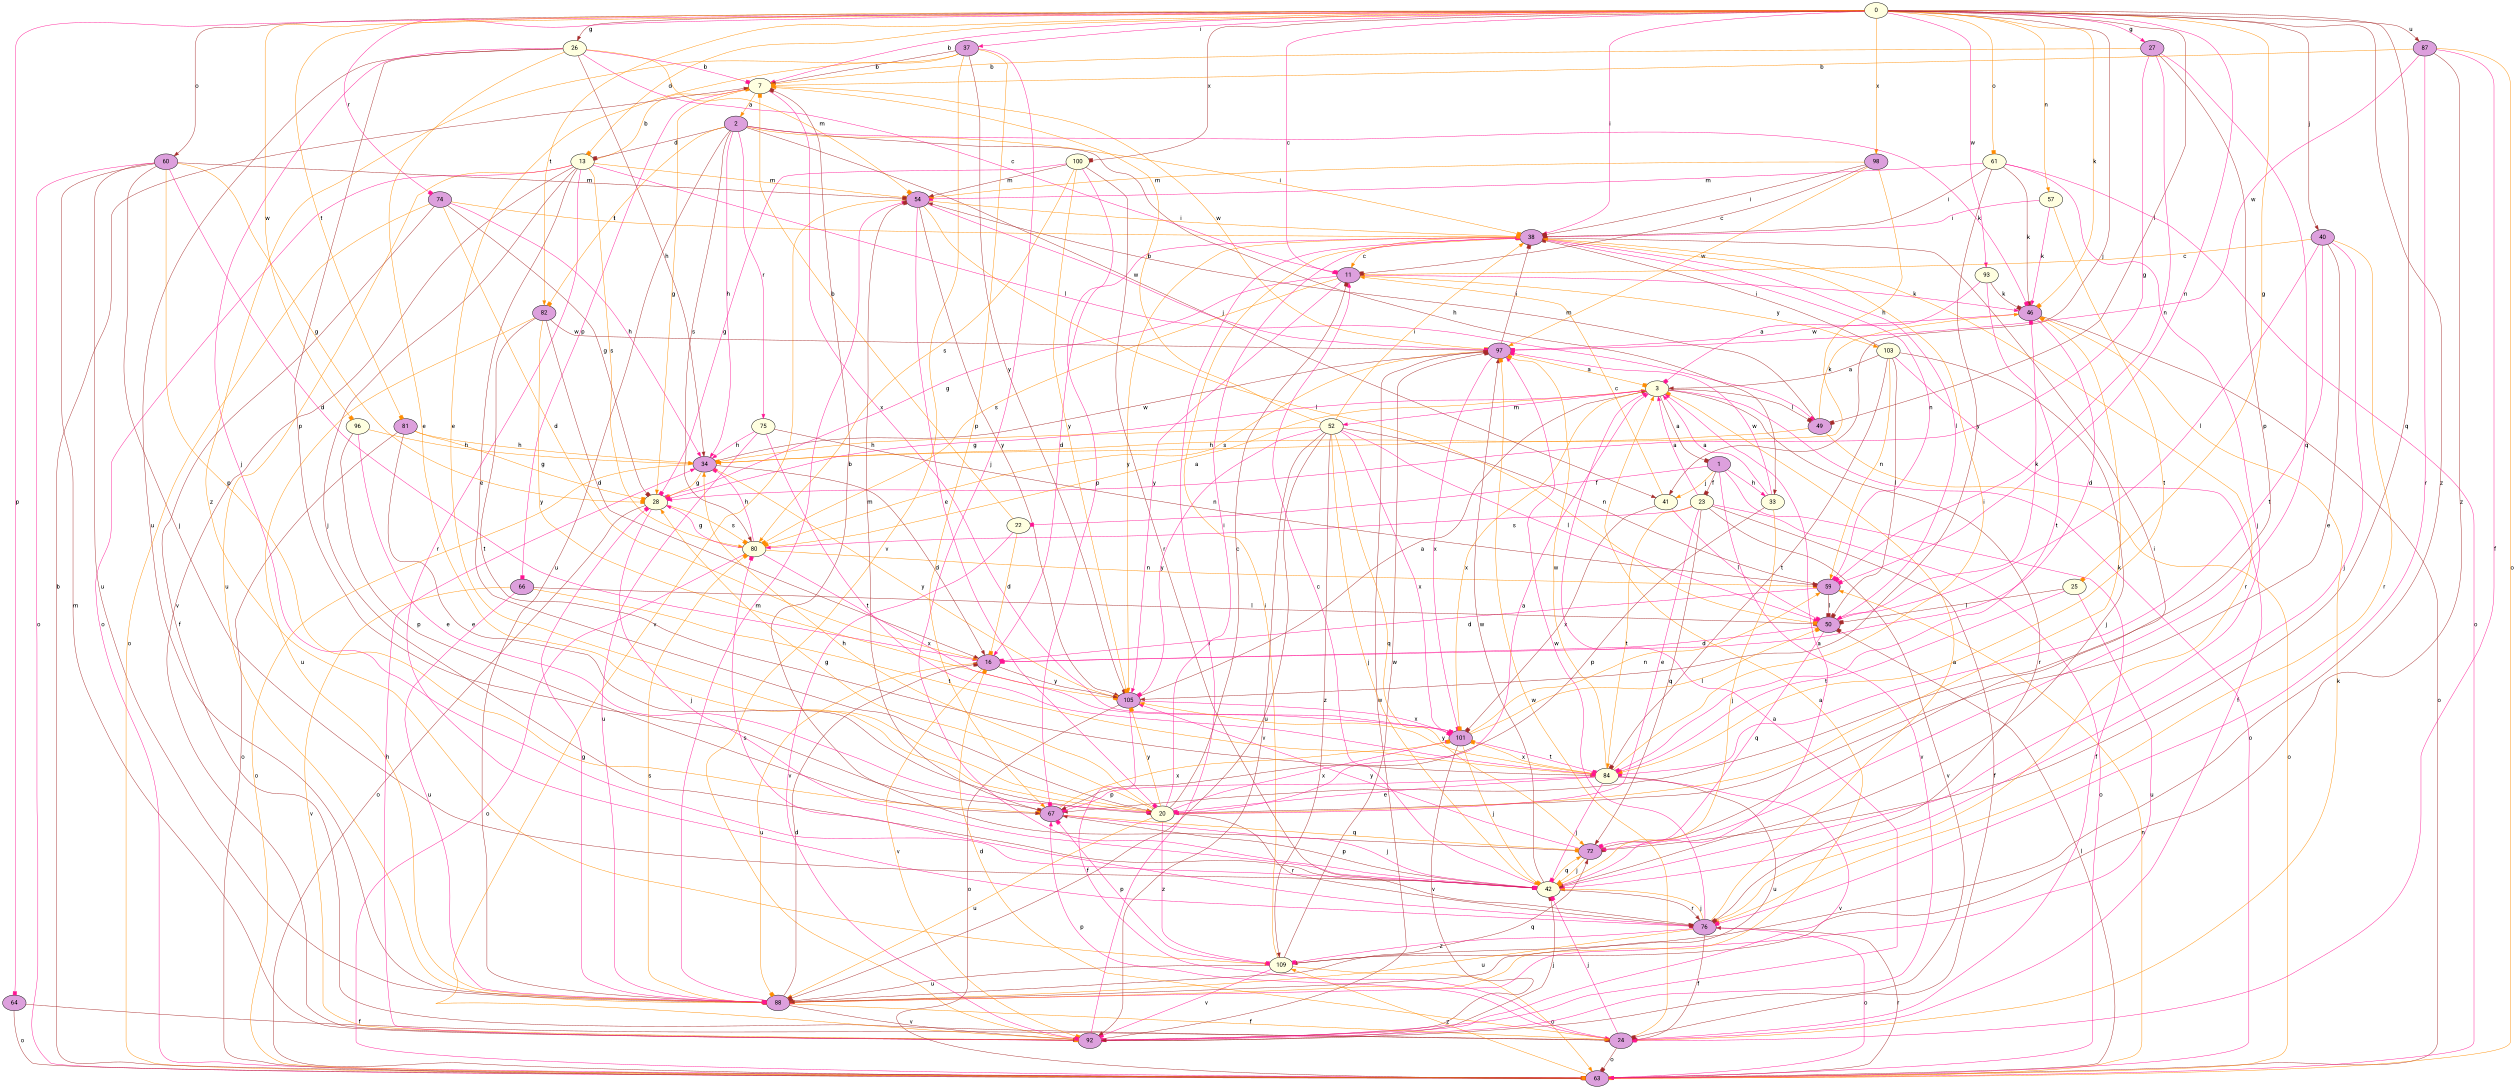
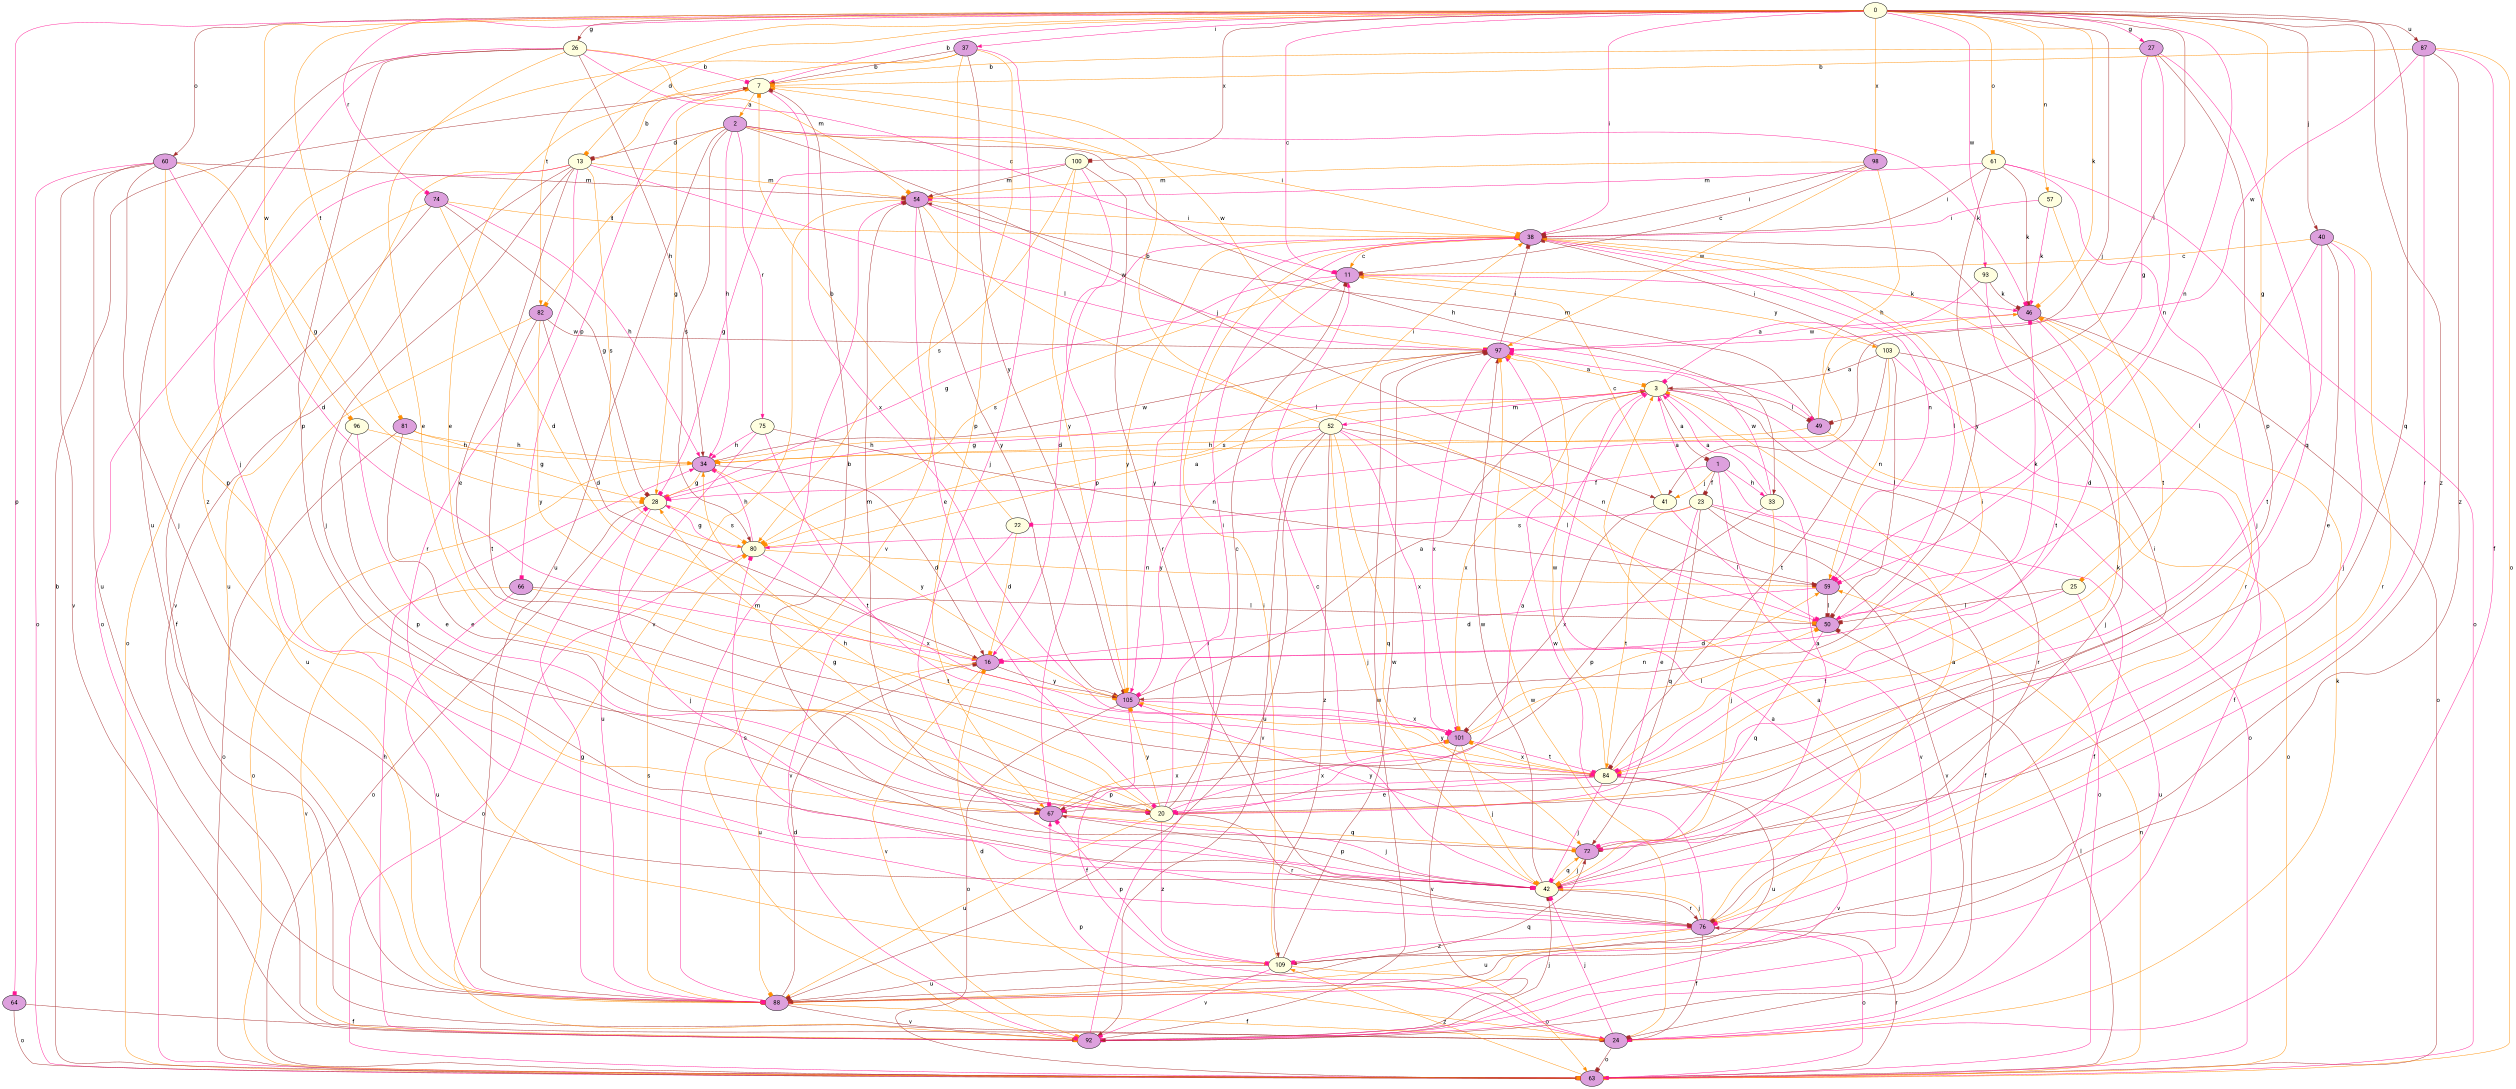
(76, 606) -> (74, 606)
